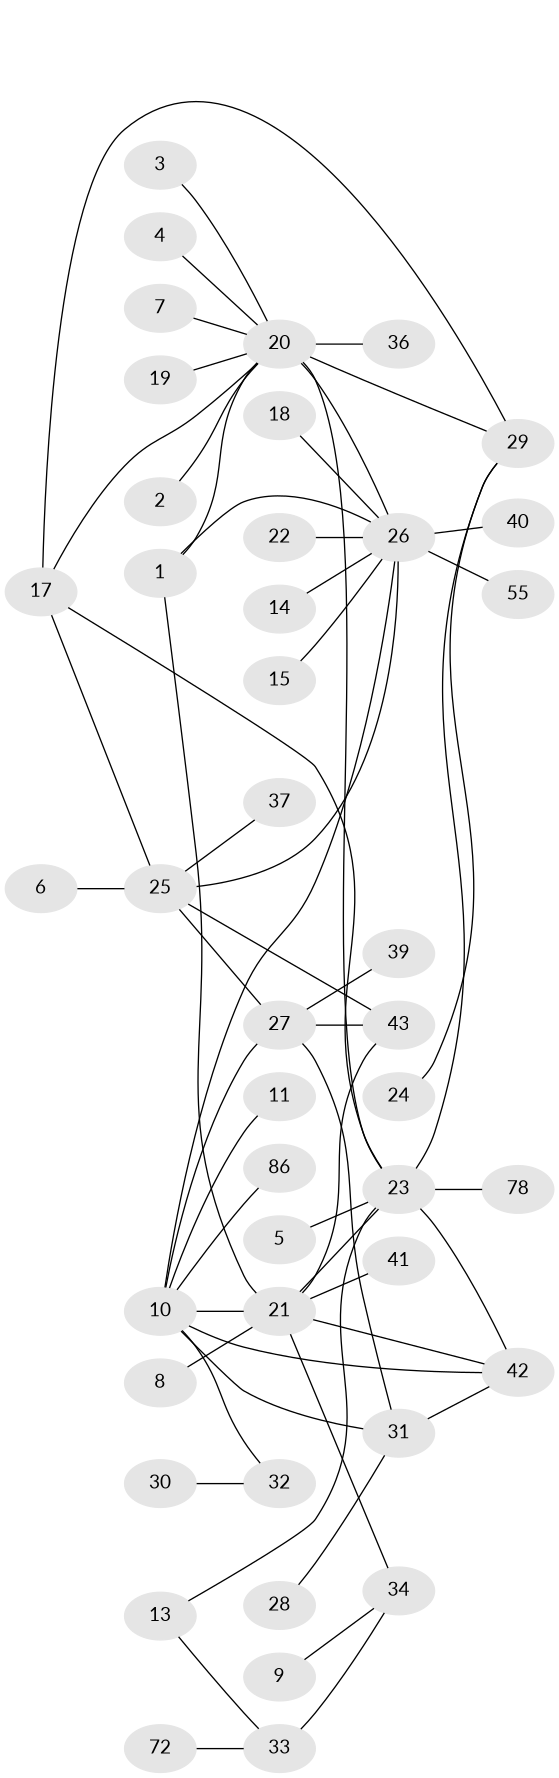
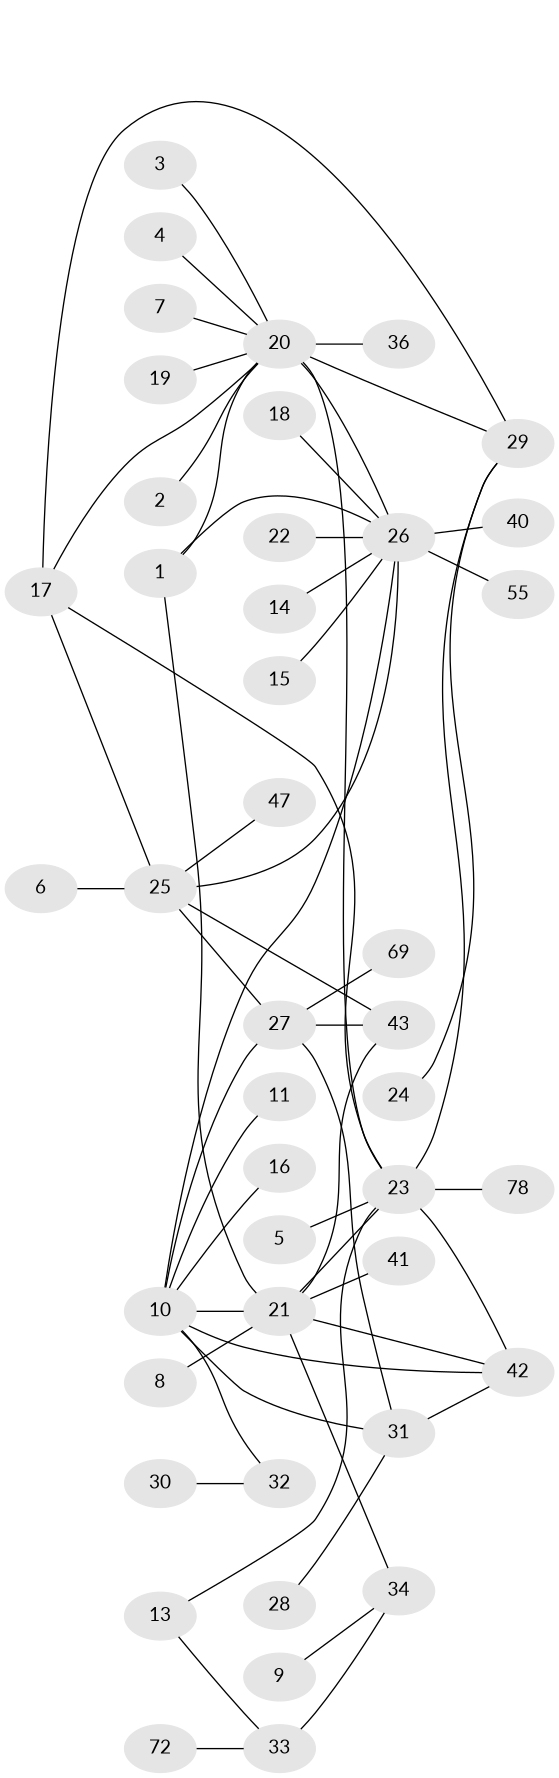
(280, 803) -> (280, 803)
(399, 954) -> (399, 954)
(280, 1168) -> (280, 1168)
